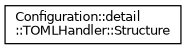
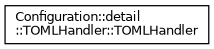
(93, 25) -> (107, 25)
